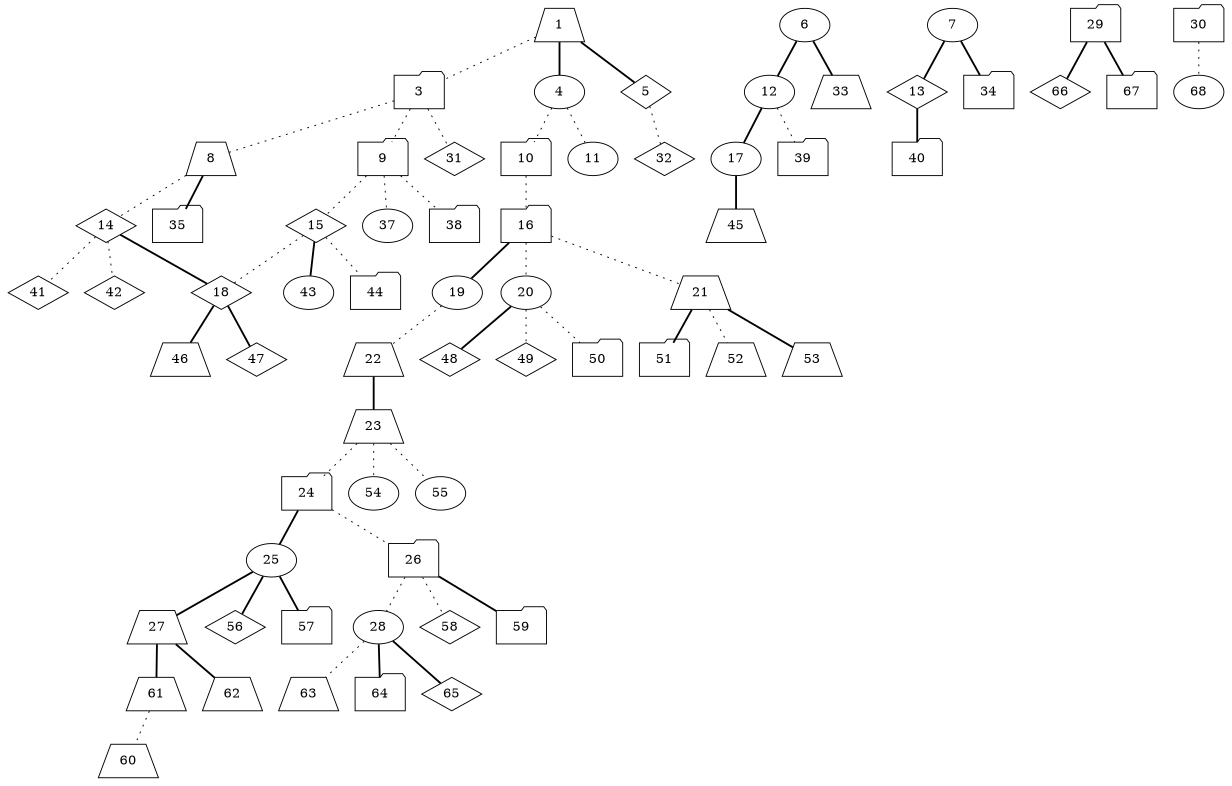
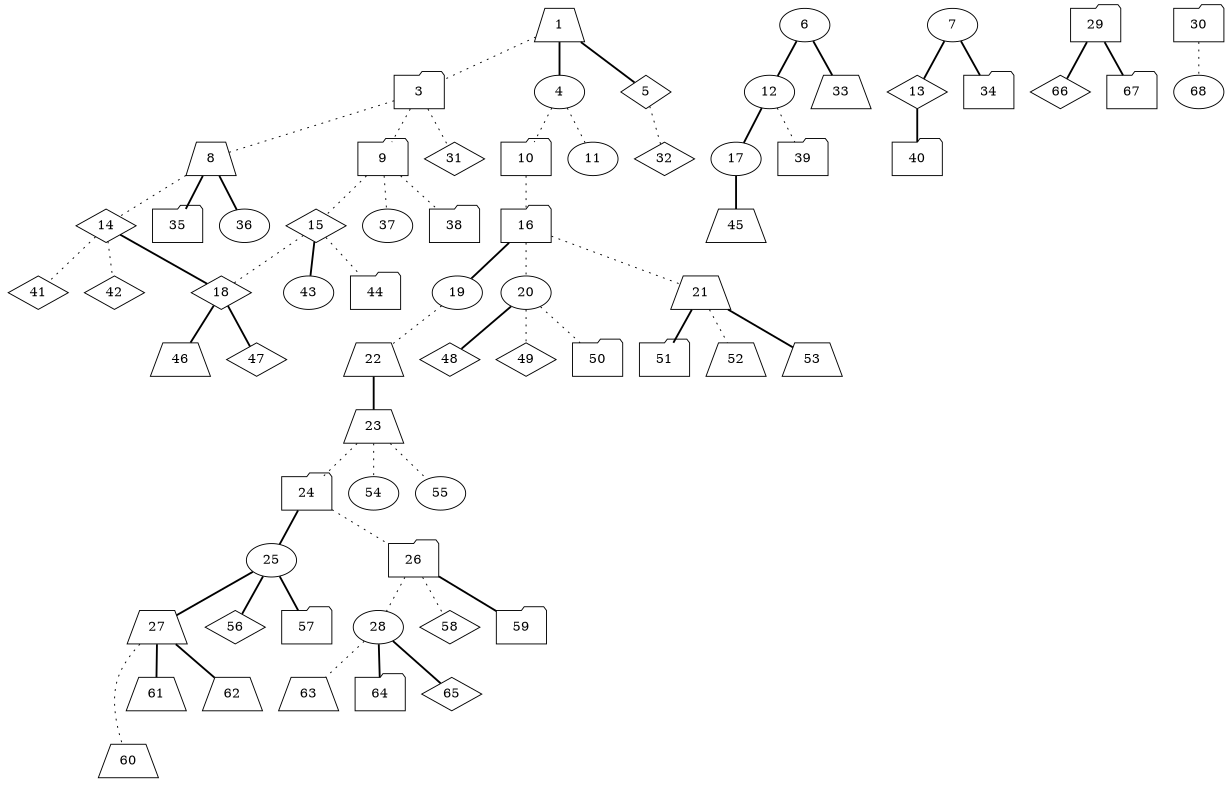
none -> (245, 226)
(142, 728) -> (115, 691)
